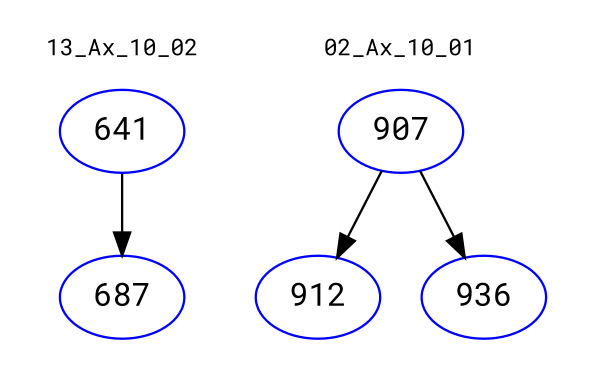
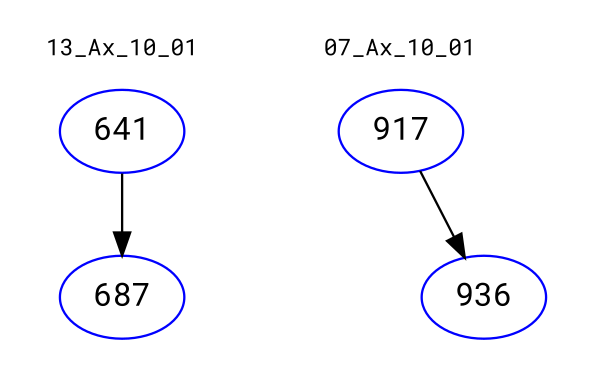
(123, 50) -> (123, 50)
(401, 50) -> (401, 50)
(401, 131) -> (401, 131)
(318, 297) -> none
